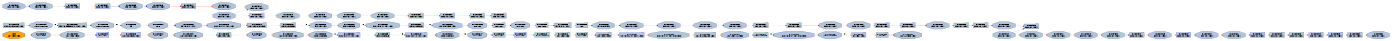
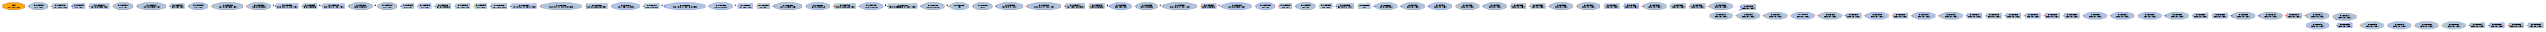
none -> (818, 6)
none -> (2123, 16)
(73, 35) -> (60, 6)
